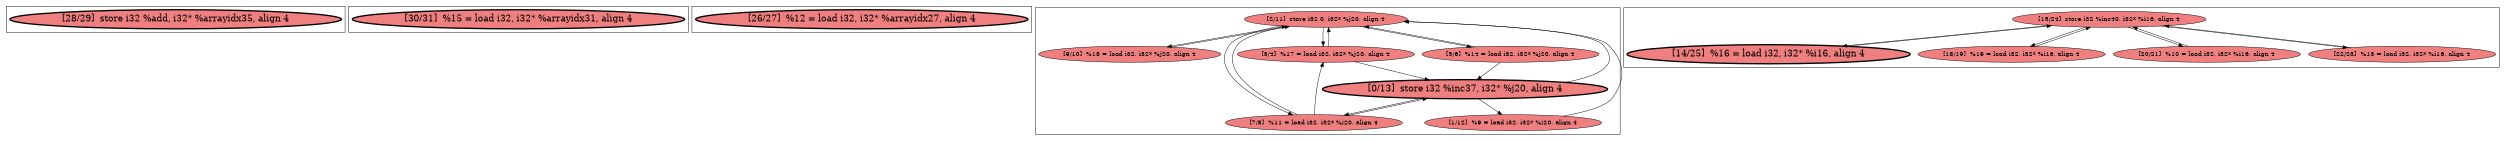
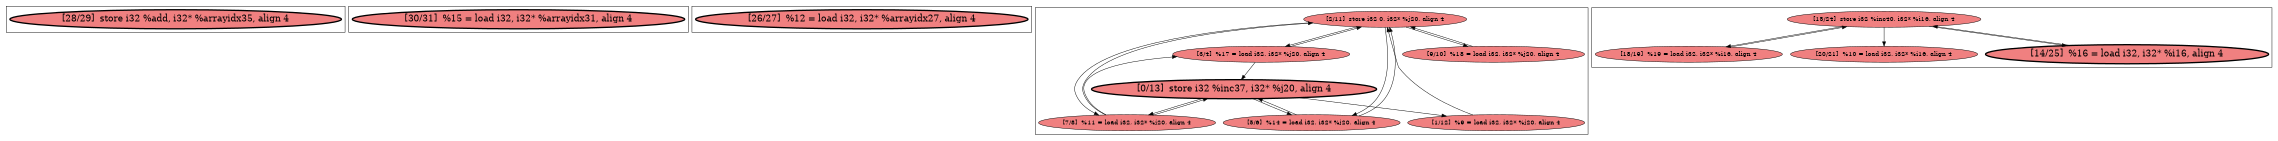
(2163, 37) -> none
(1604, 47) -> (1270, 106)
(2402, 54) -> none
